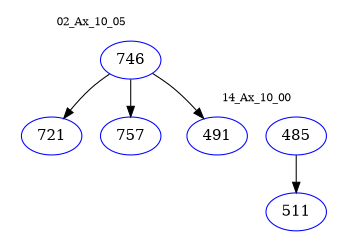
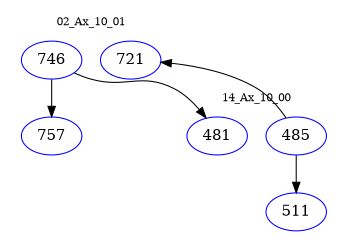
(91, 23) -> (91, 23)
(88, 91) -> (235, 78)
(217, 136) -> (217, 136)
